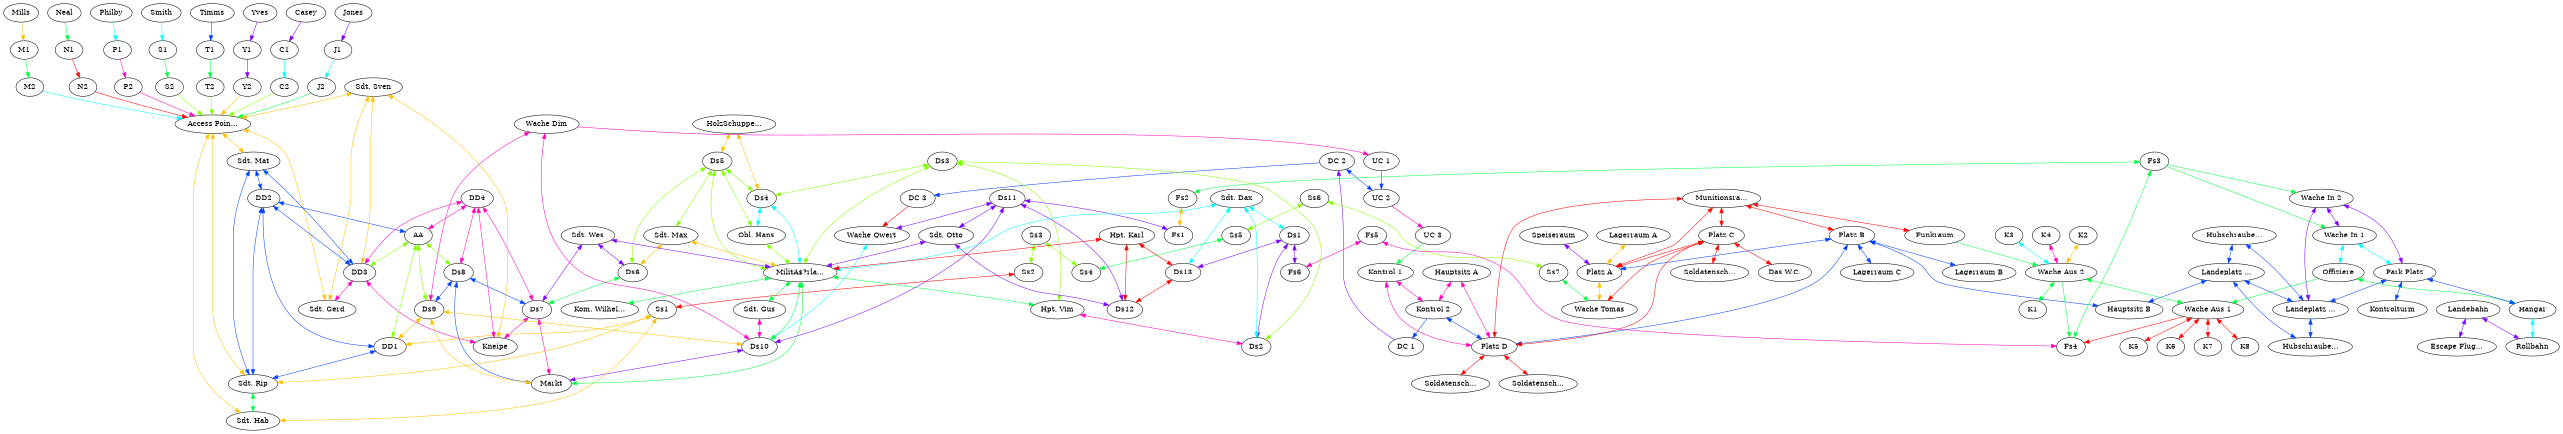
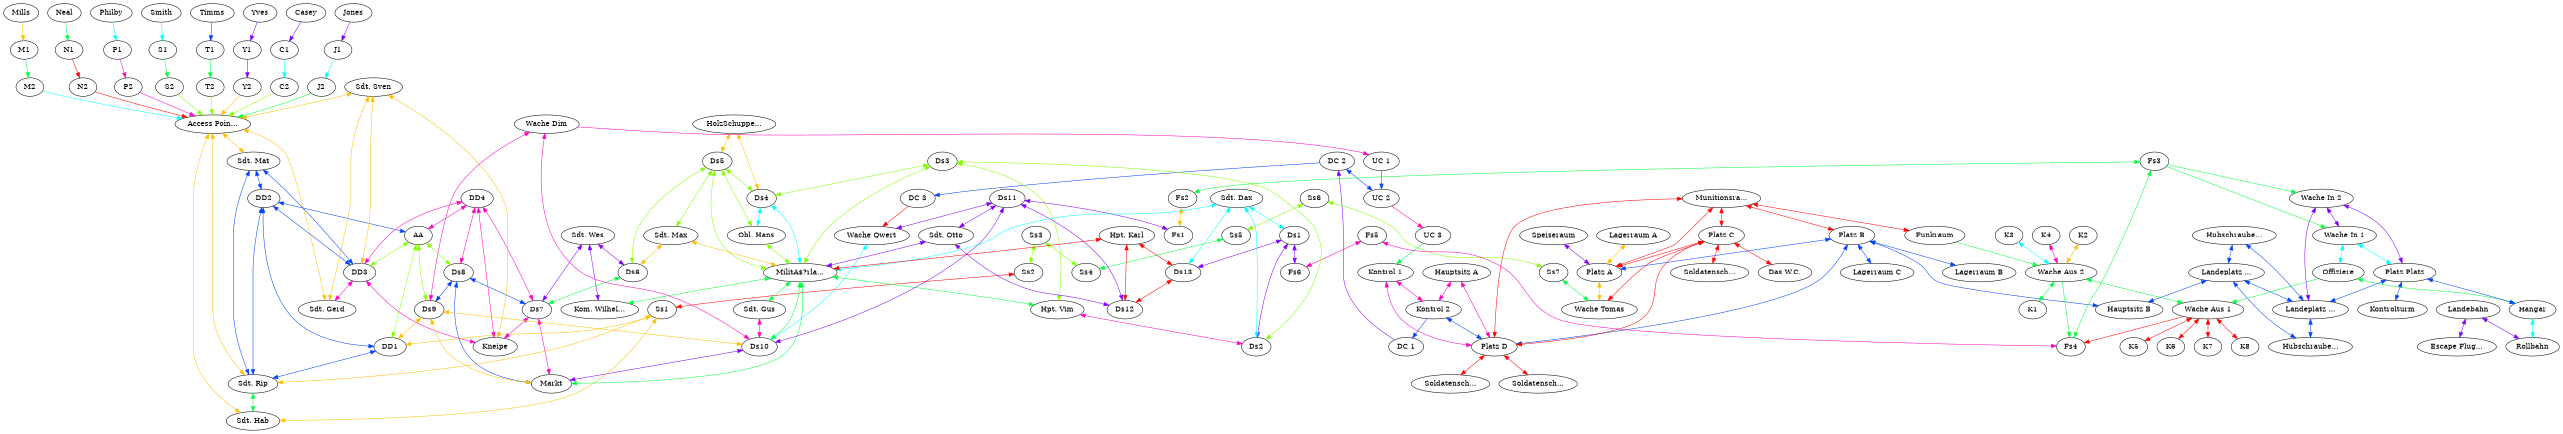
(691, 254) -> (594, 273)
(2405, 273) -> (2405, 273)
